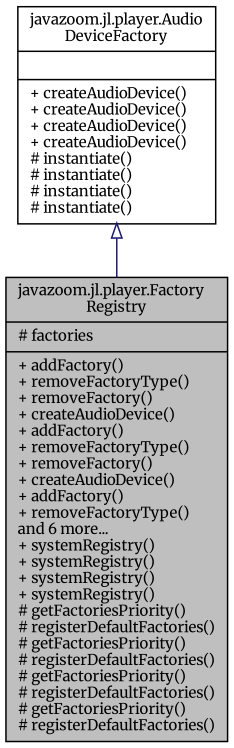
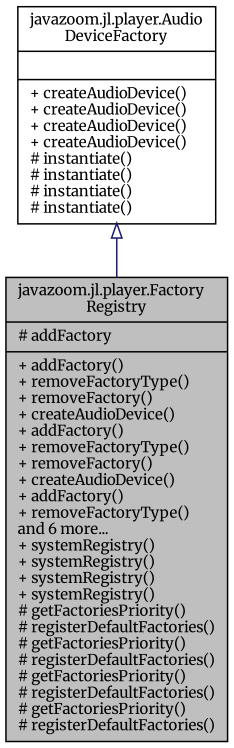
(57, 336) -> (65, 336)
